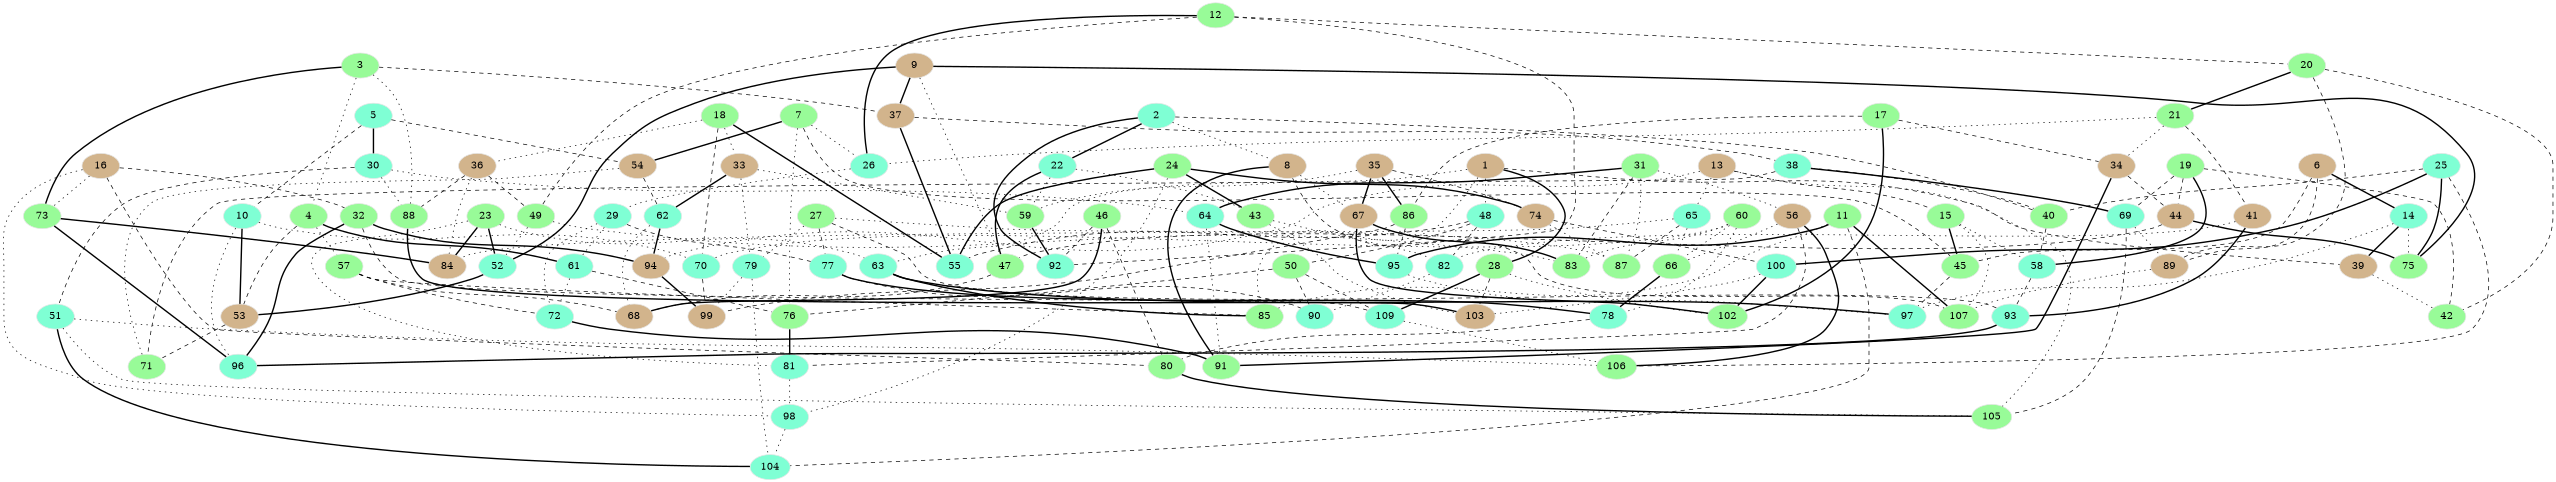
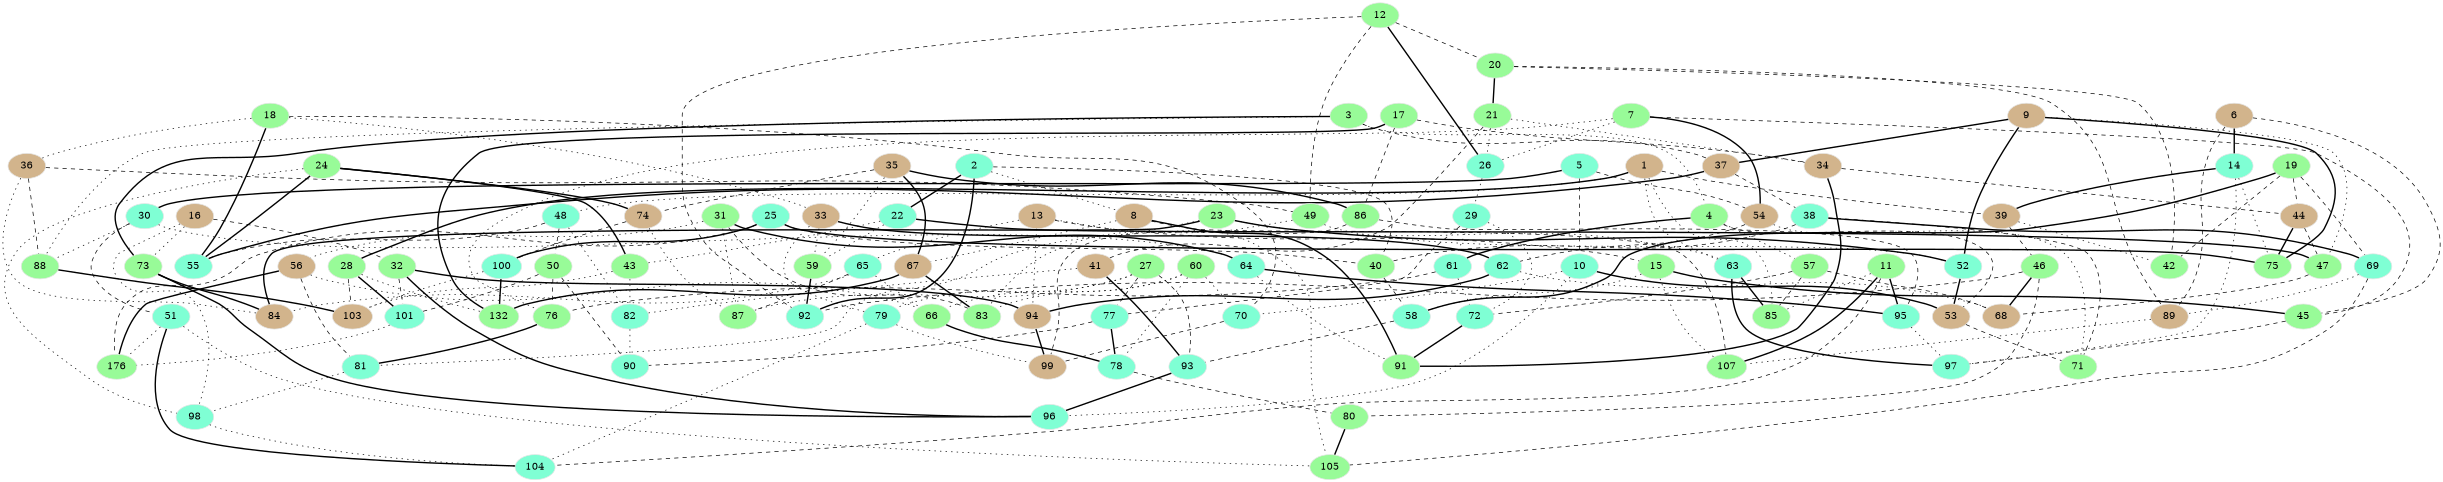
(1465, 241) -> (595, 266)
none -> (2021, 241)
(1385, 317) -> (405, 317)
(1727, 317) -> (499, 317)
(672, 349) -> none
(1617, 367) -> (117, 367)
